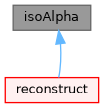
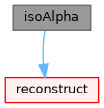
(61, 61) -> (43, 47)
